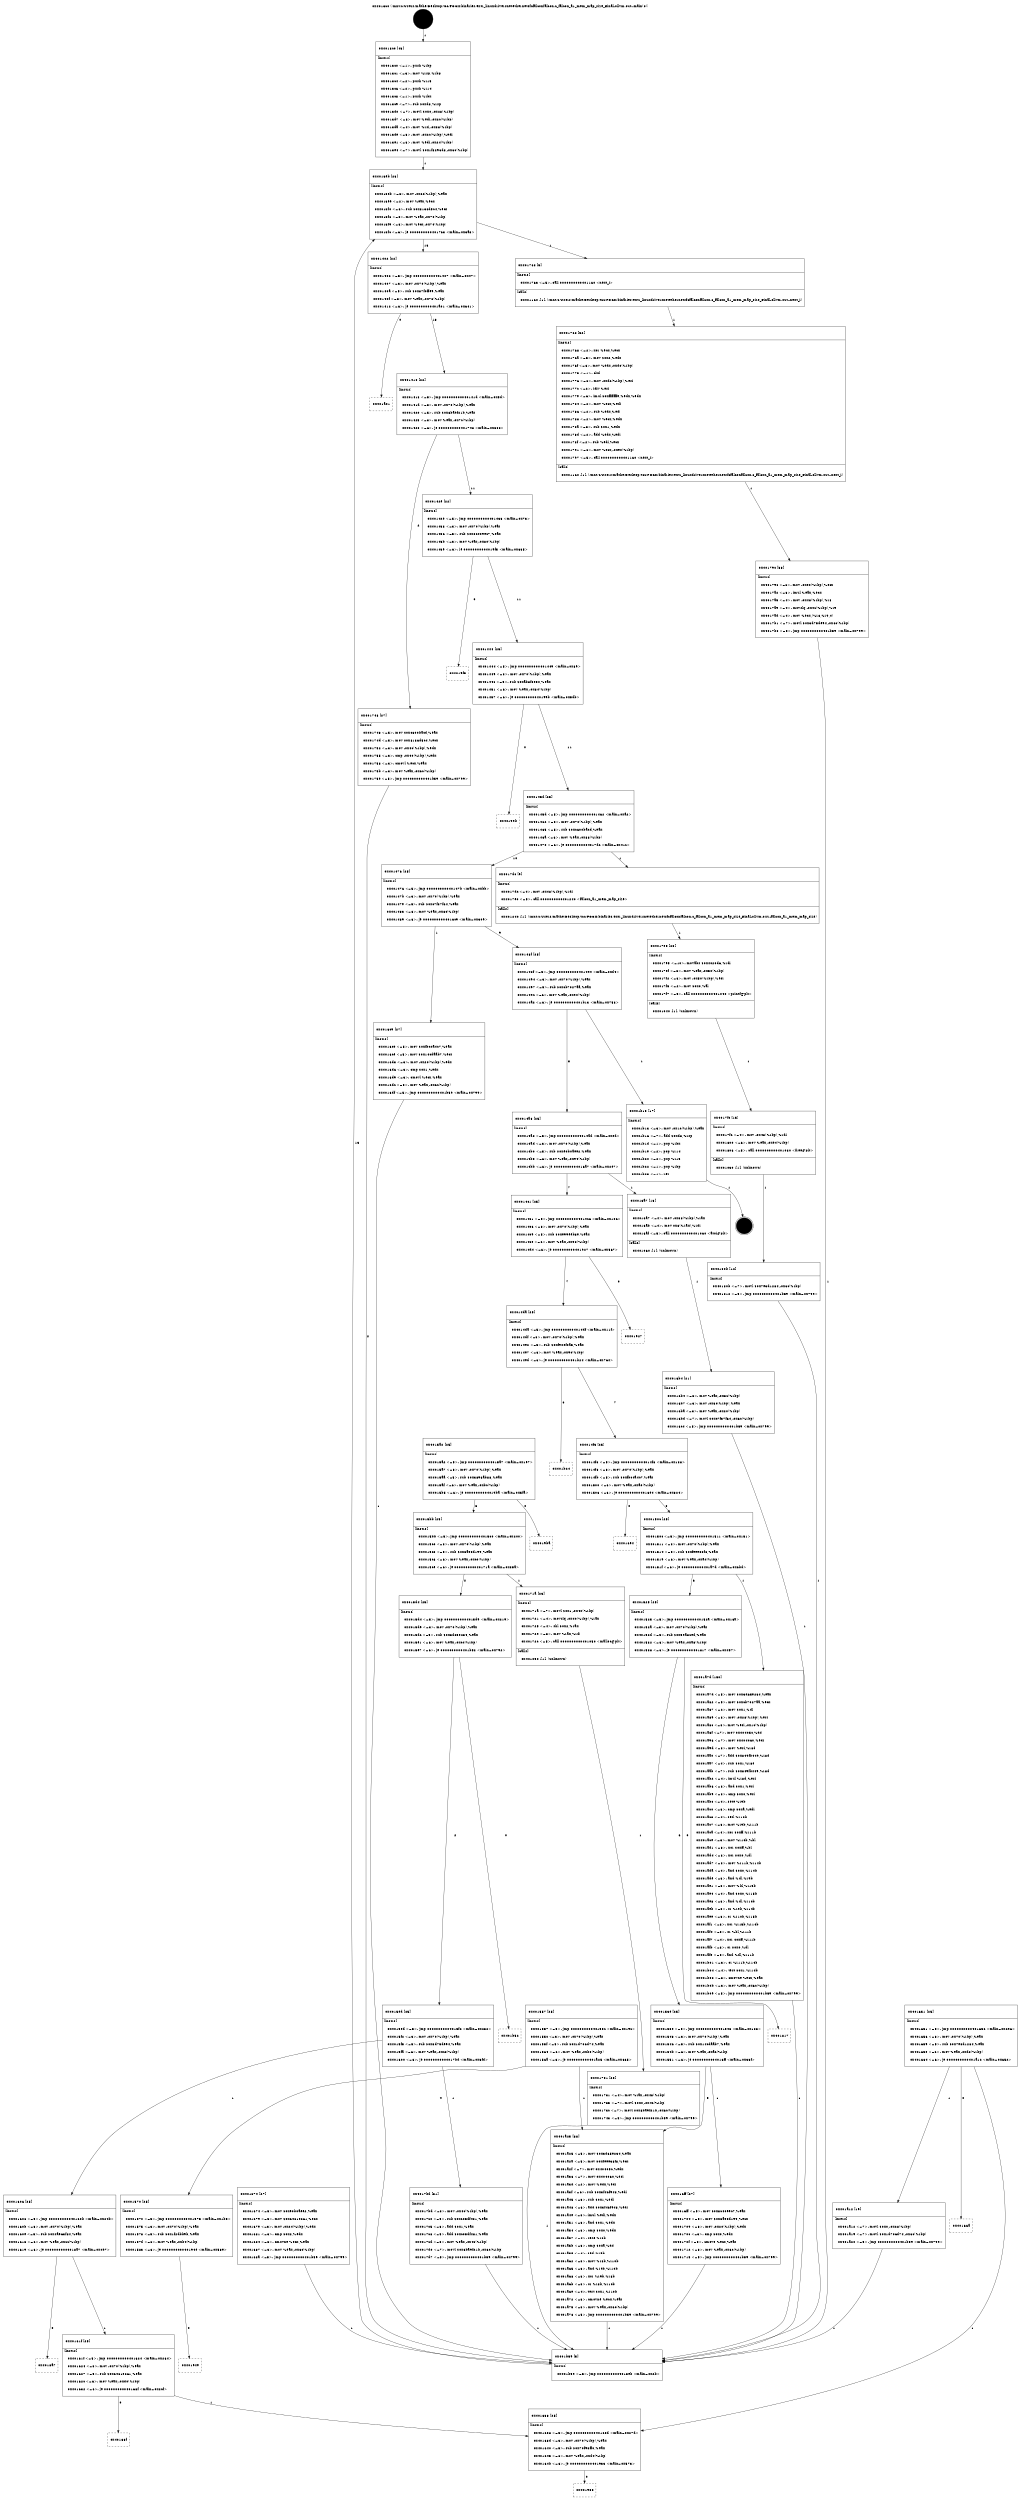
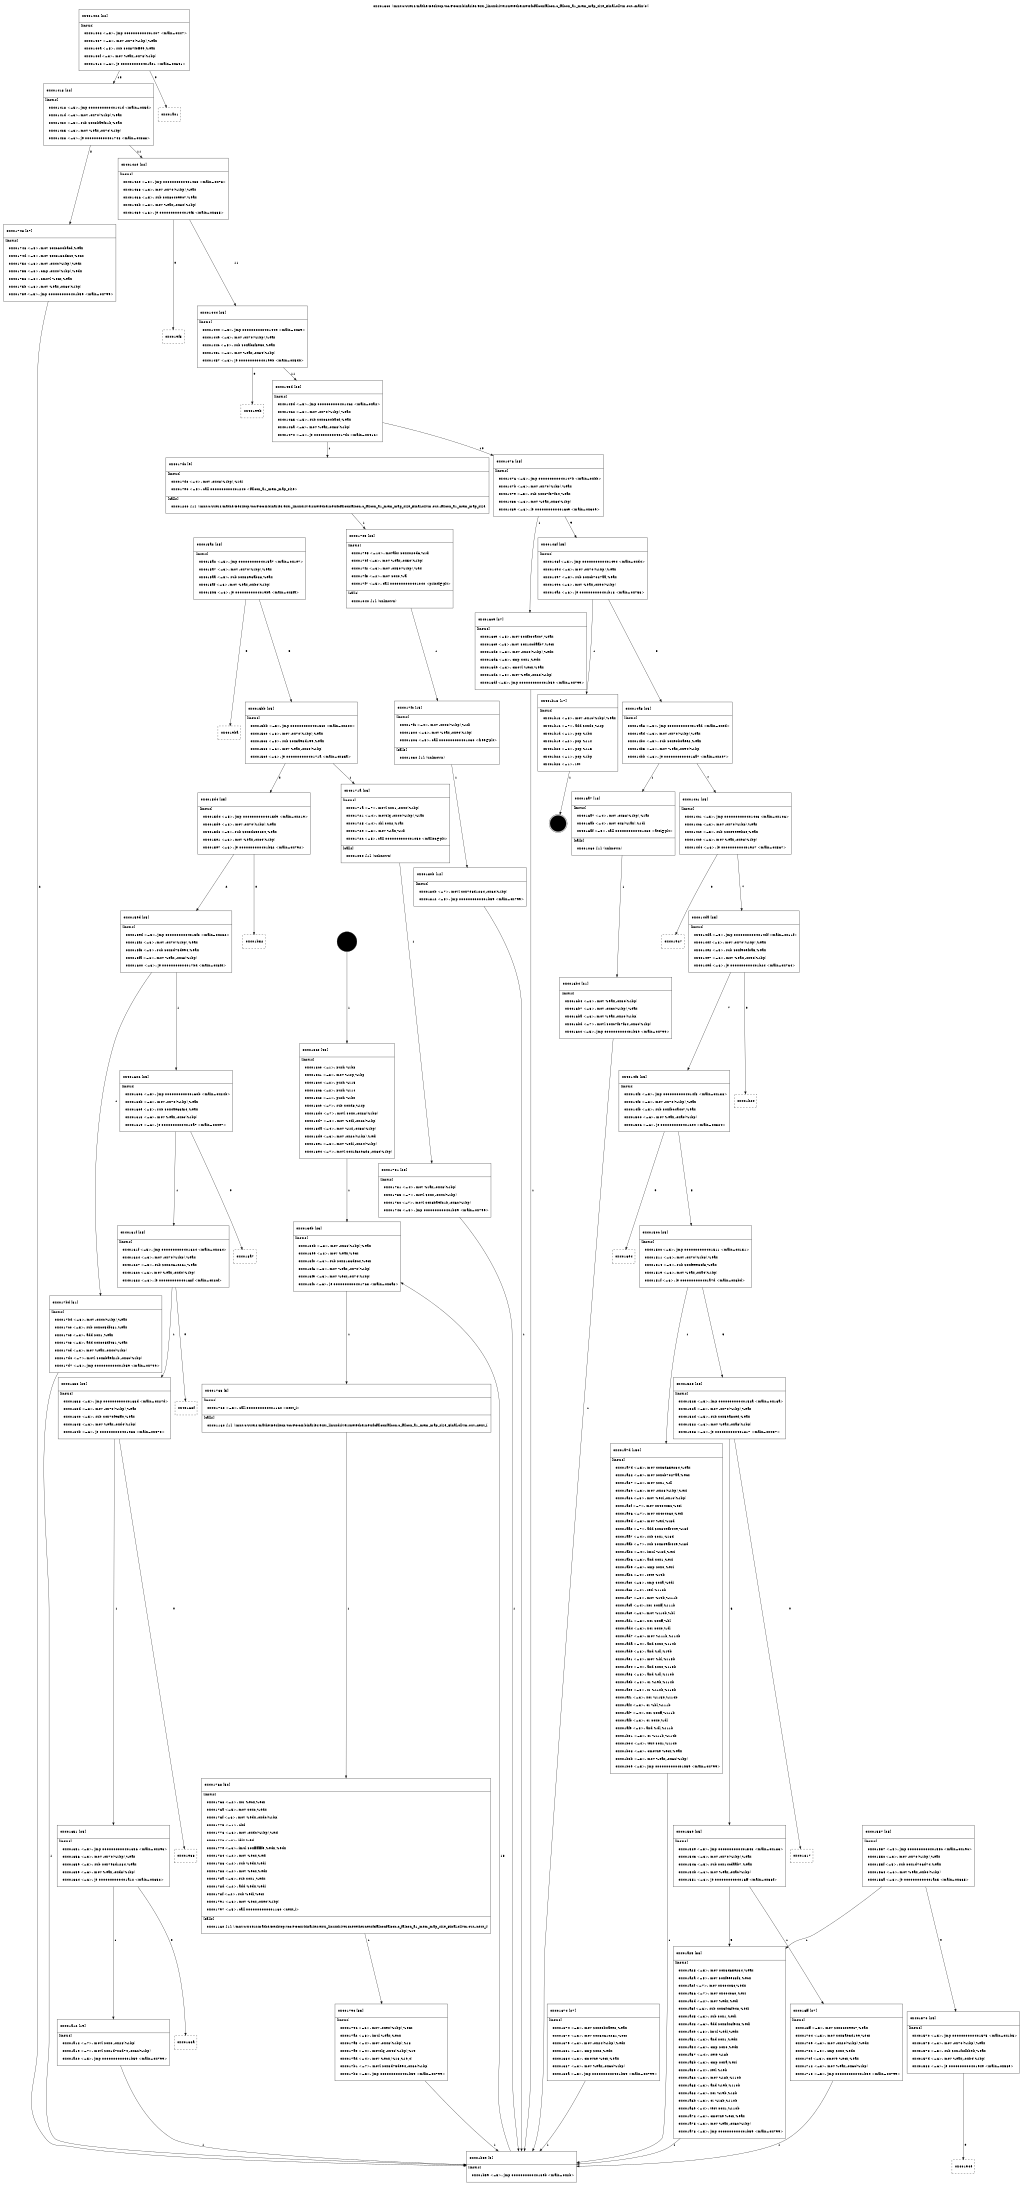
(423, 244) -> none
(940, 2348) -> (114, 1631)
